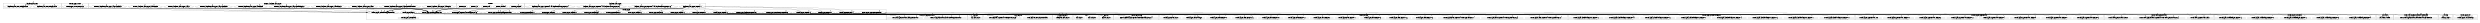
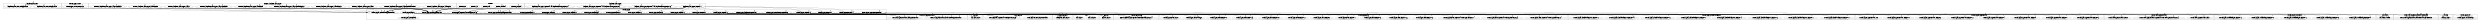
(1364, 15) -> (1364, 15)
(1244, 18) -> (1244, 18)
